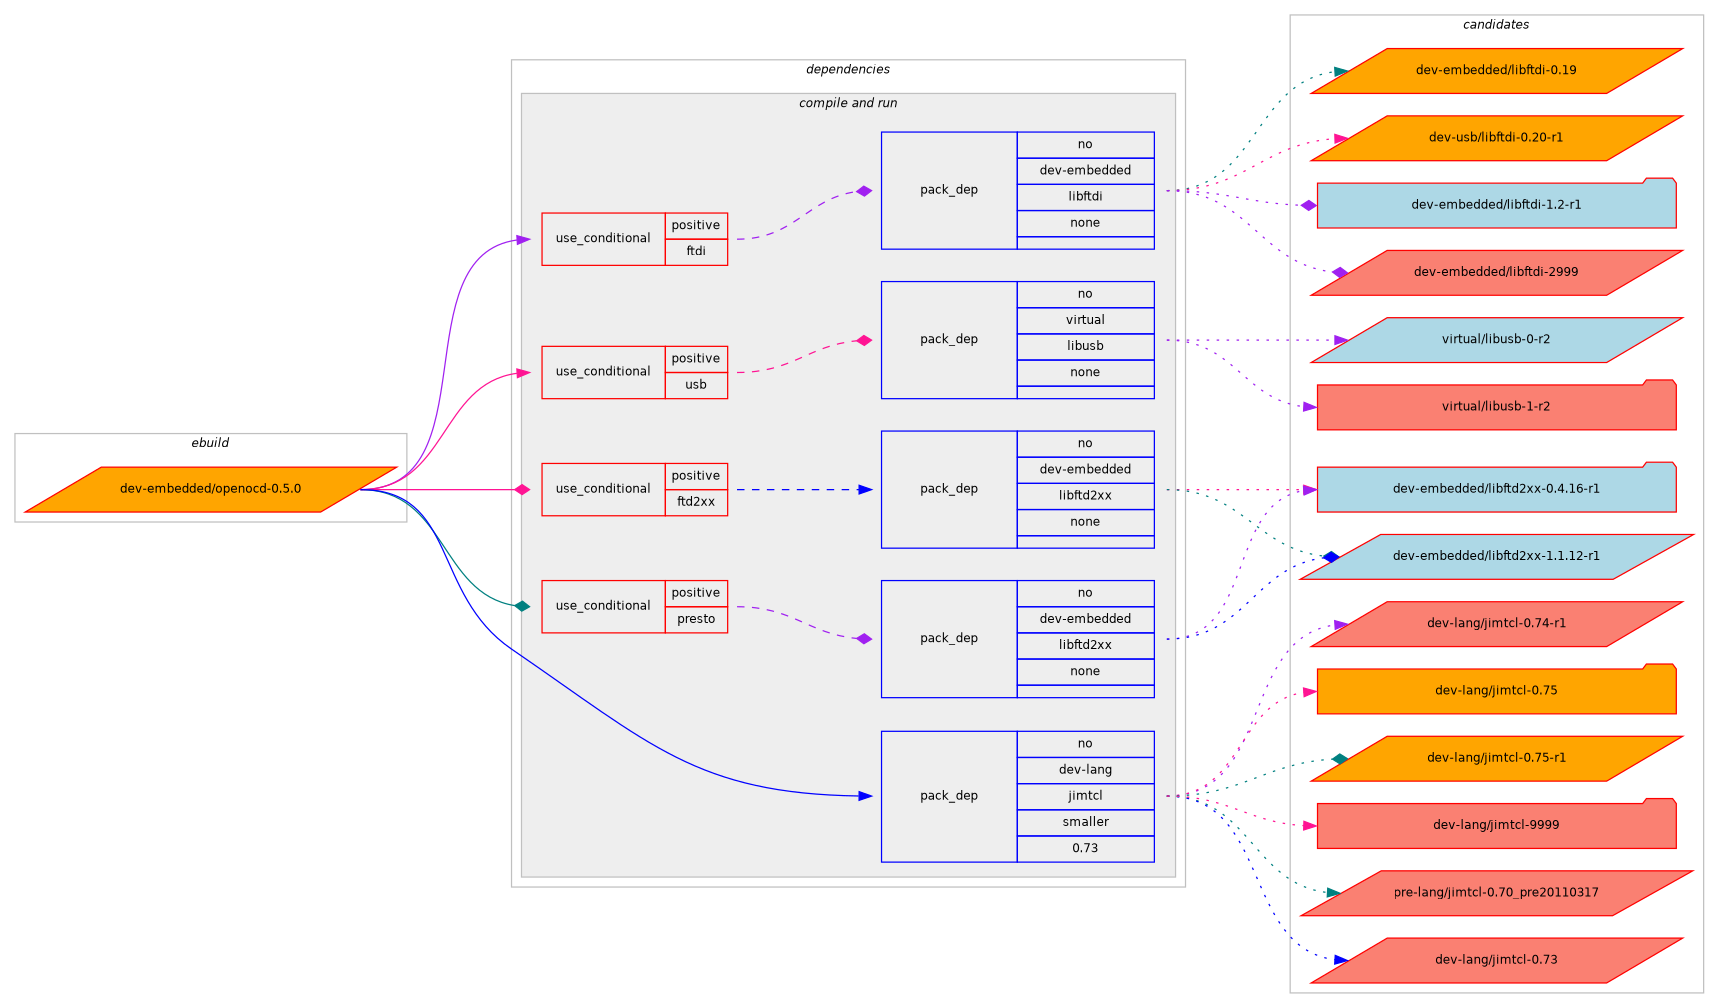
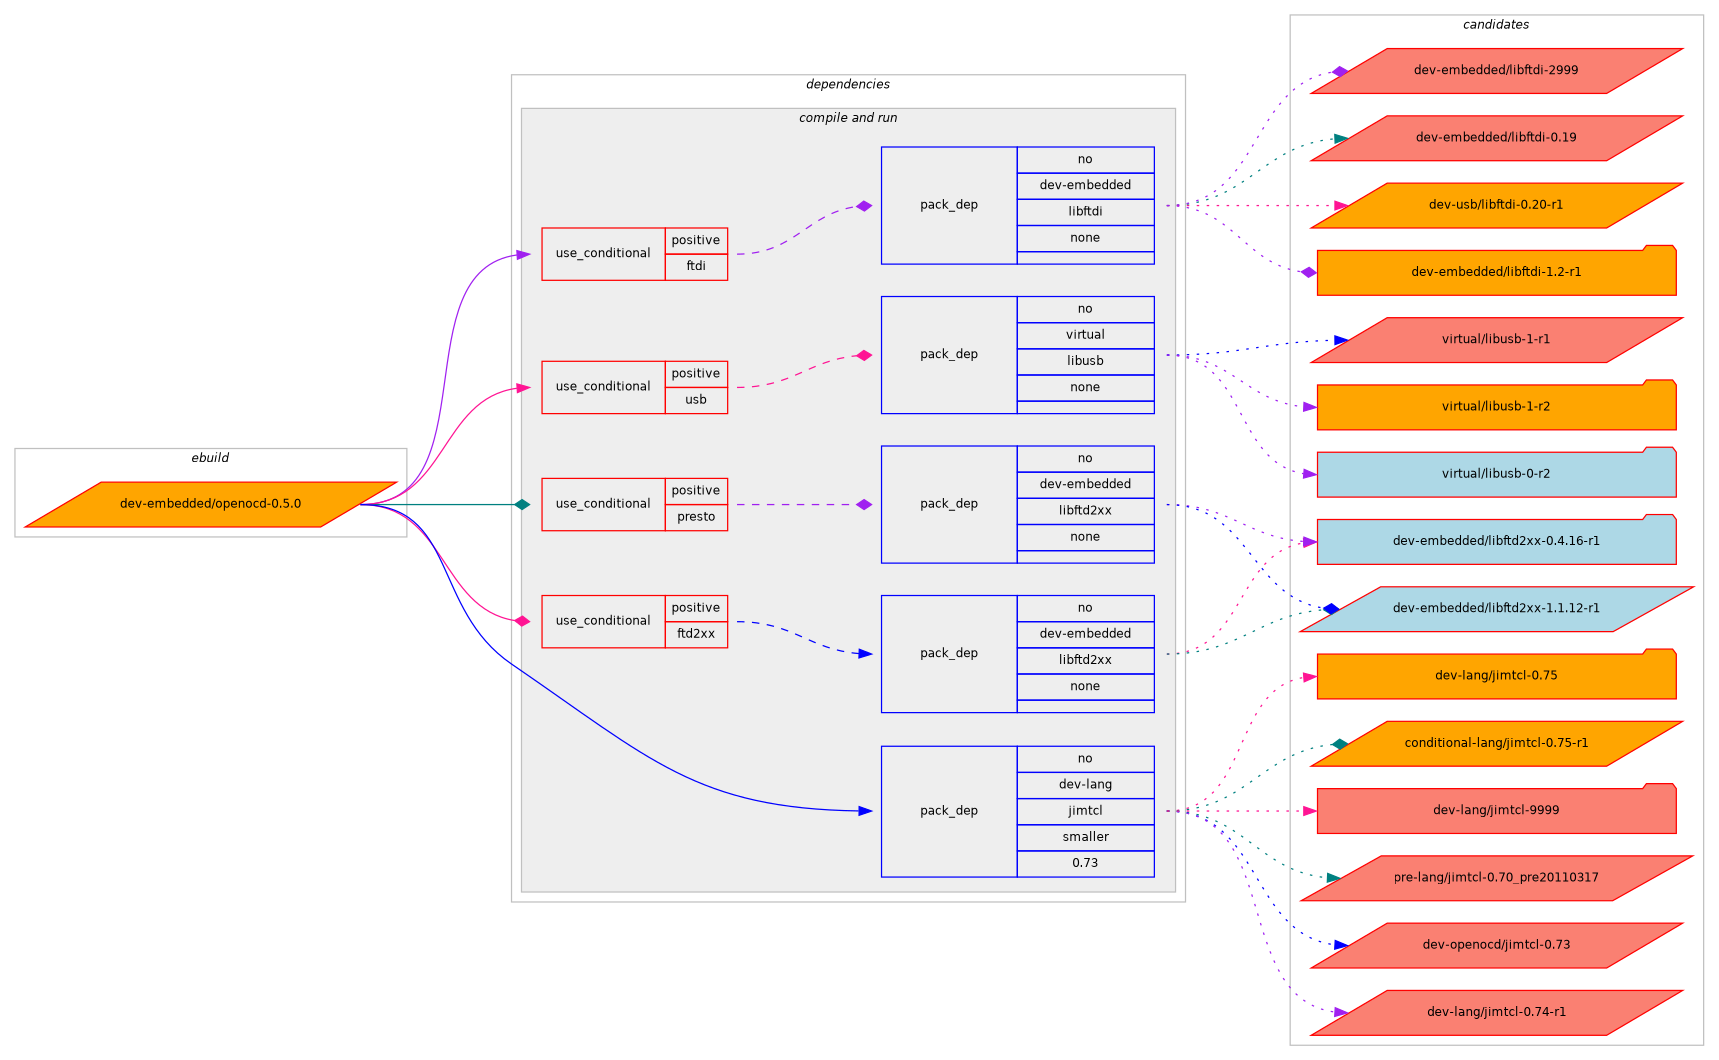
(1497, 71) -> (1497, 138)
(1497, 206) -> (1497, 273)
(1497, 340) -> (1497, 475)
none -> (1497, 340)
(1497, 407) -> (1497, 407)
(1497, 759) -> (1497, 744)
(1497, 961) -> (1497, 946)
